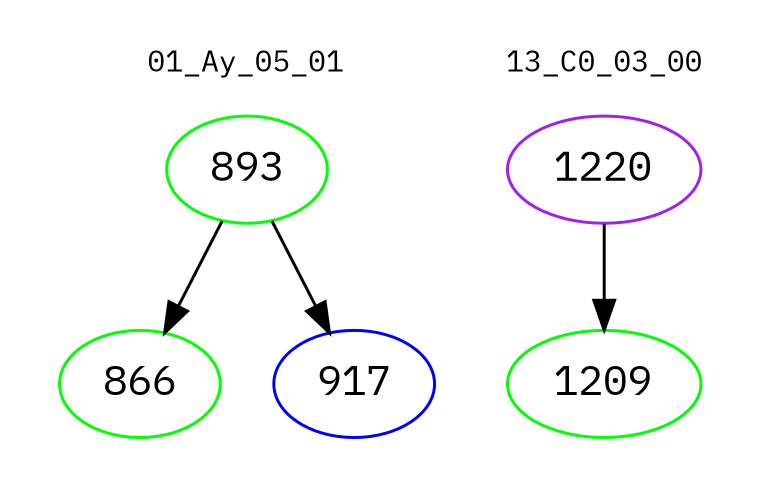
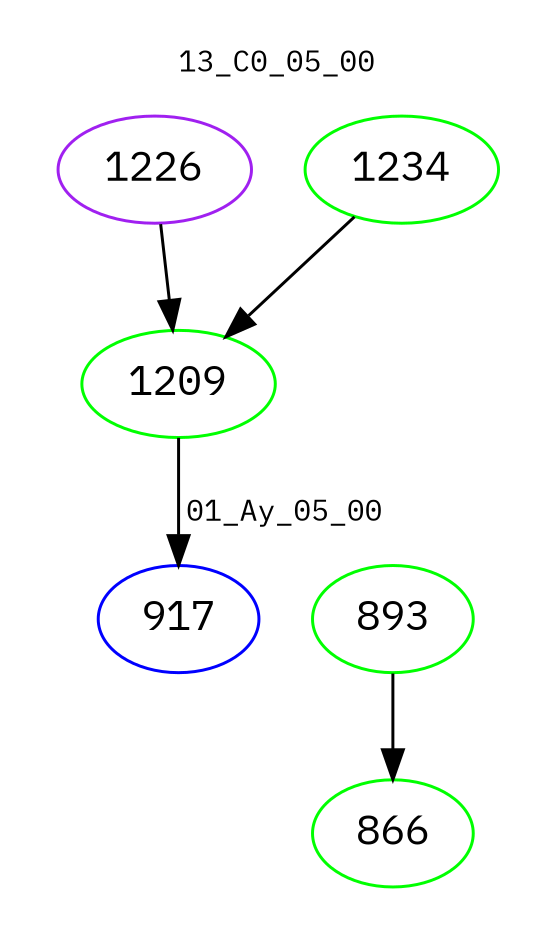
(247, 64) -> (286, 513)
(606, 64) -> (278, 64)
none -> (402, 170)
(604, 170) -> (155, 170)
(294, 263) -> (179, 503)
